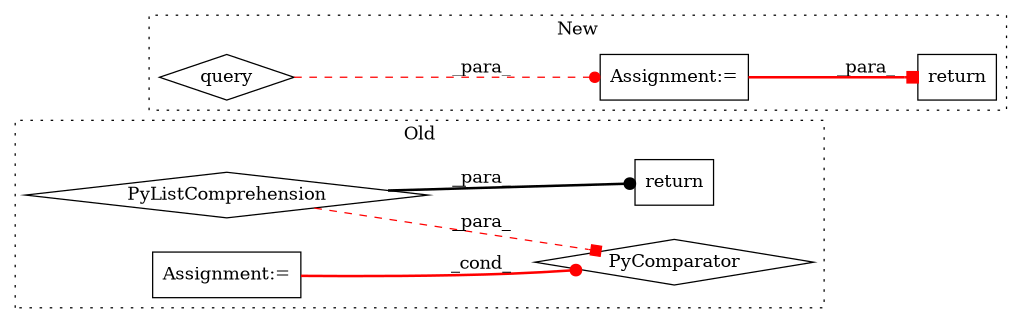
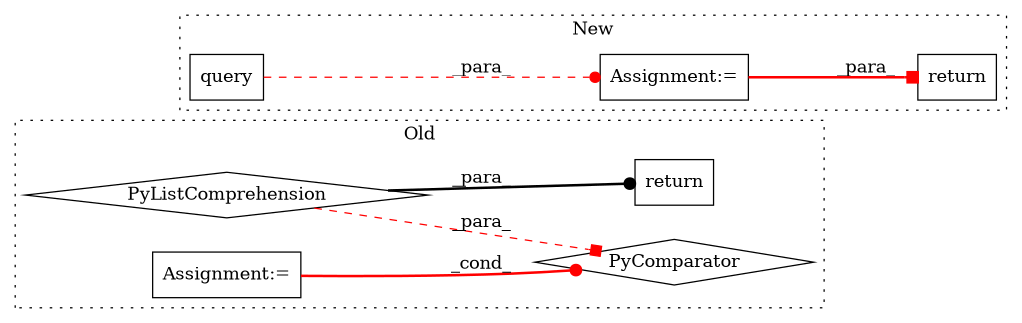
(227, 77) -> (227, 77)
